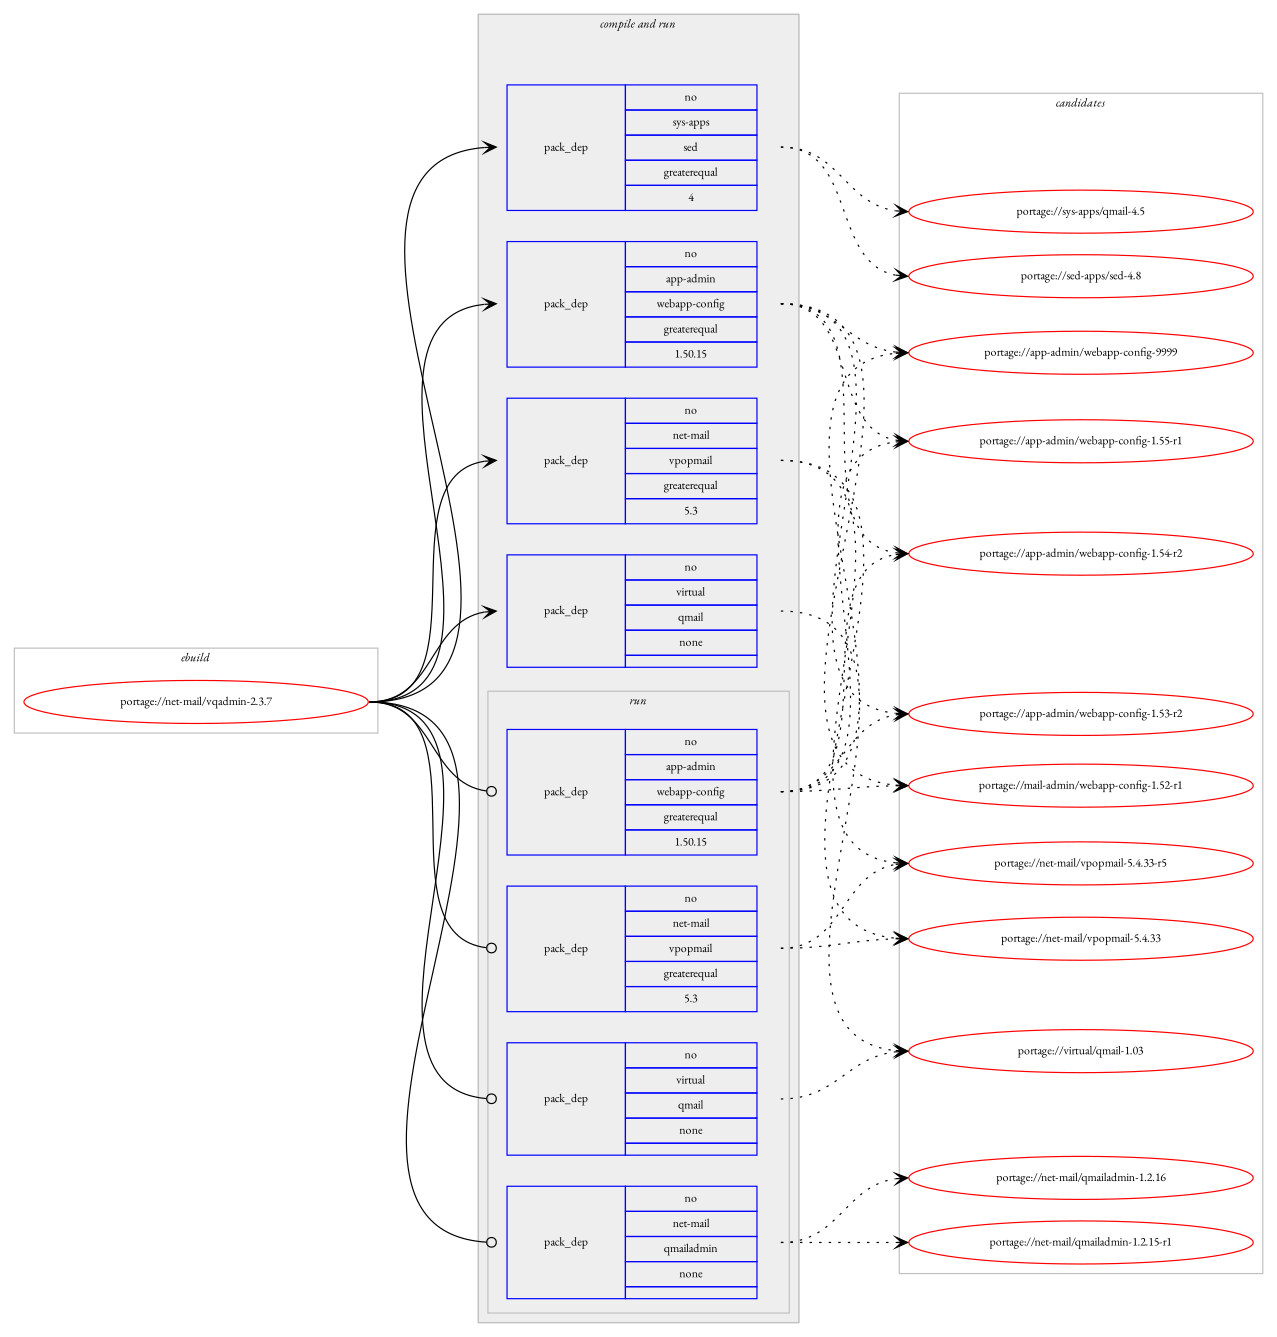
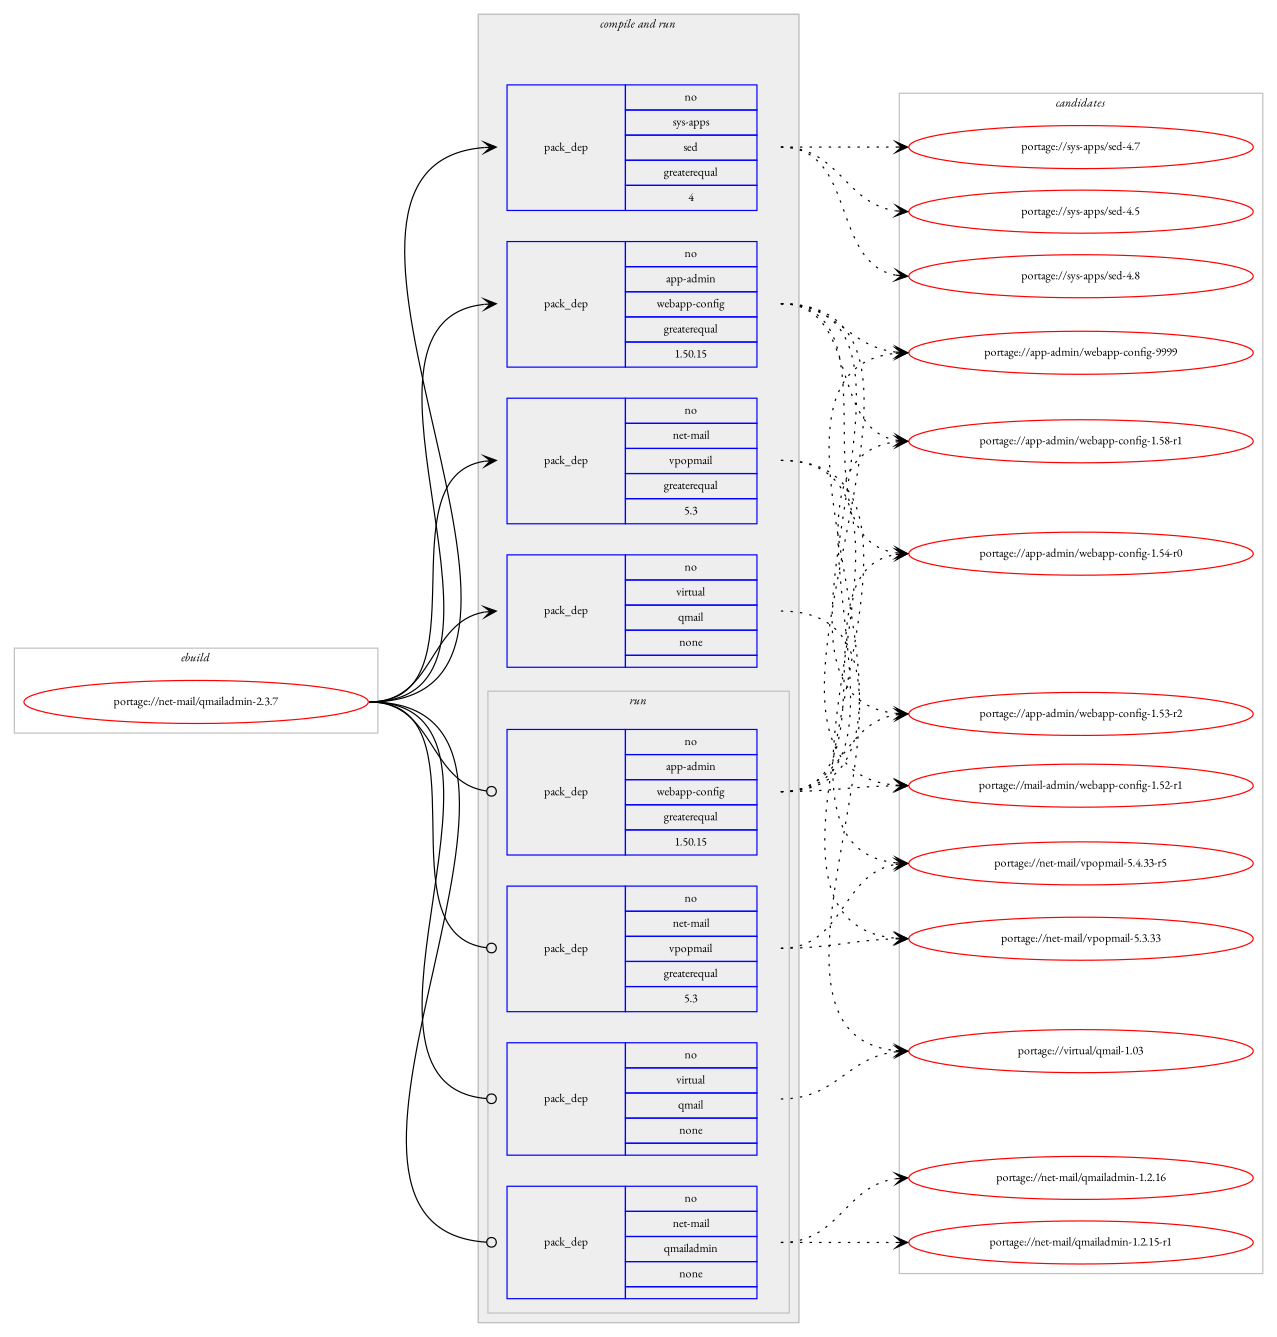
none -> (1081, 147)
(1081, 212) -> (1081, 212)
(1081, 276) -> (1081, 276)
(1081, 441) -> (1081, 441)
(1081, 554) -> (1081, 554)
(196, 702) -> (196, 702)
(1081, 939) -> (1081, 939)
